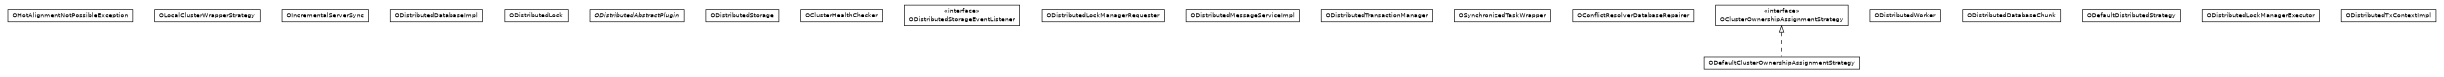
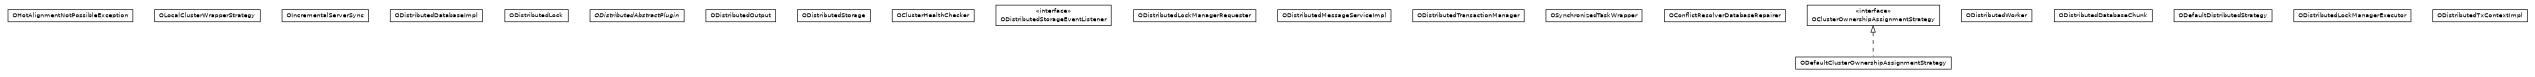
none -> (740, 15)
